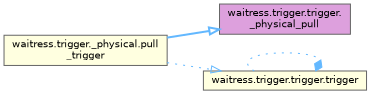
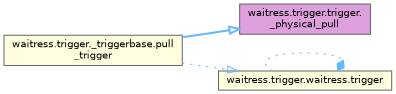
(86, 50) -> (93, 50)
(285, 81) -> (305, 81)
